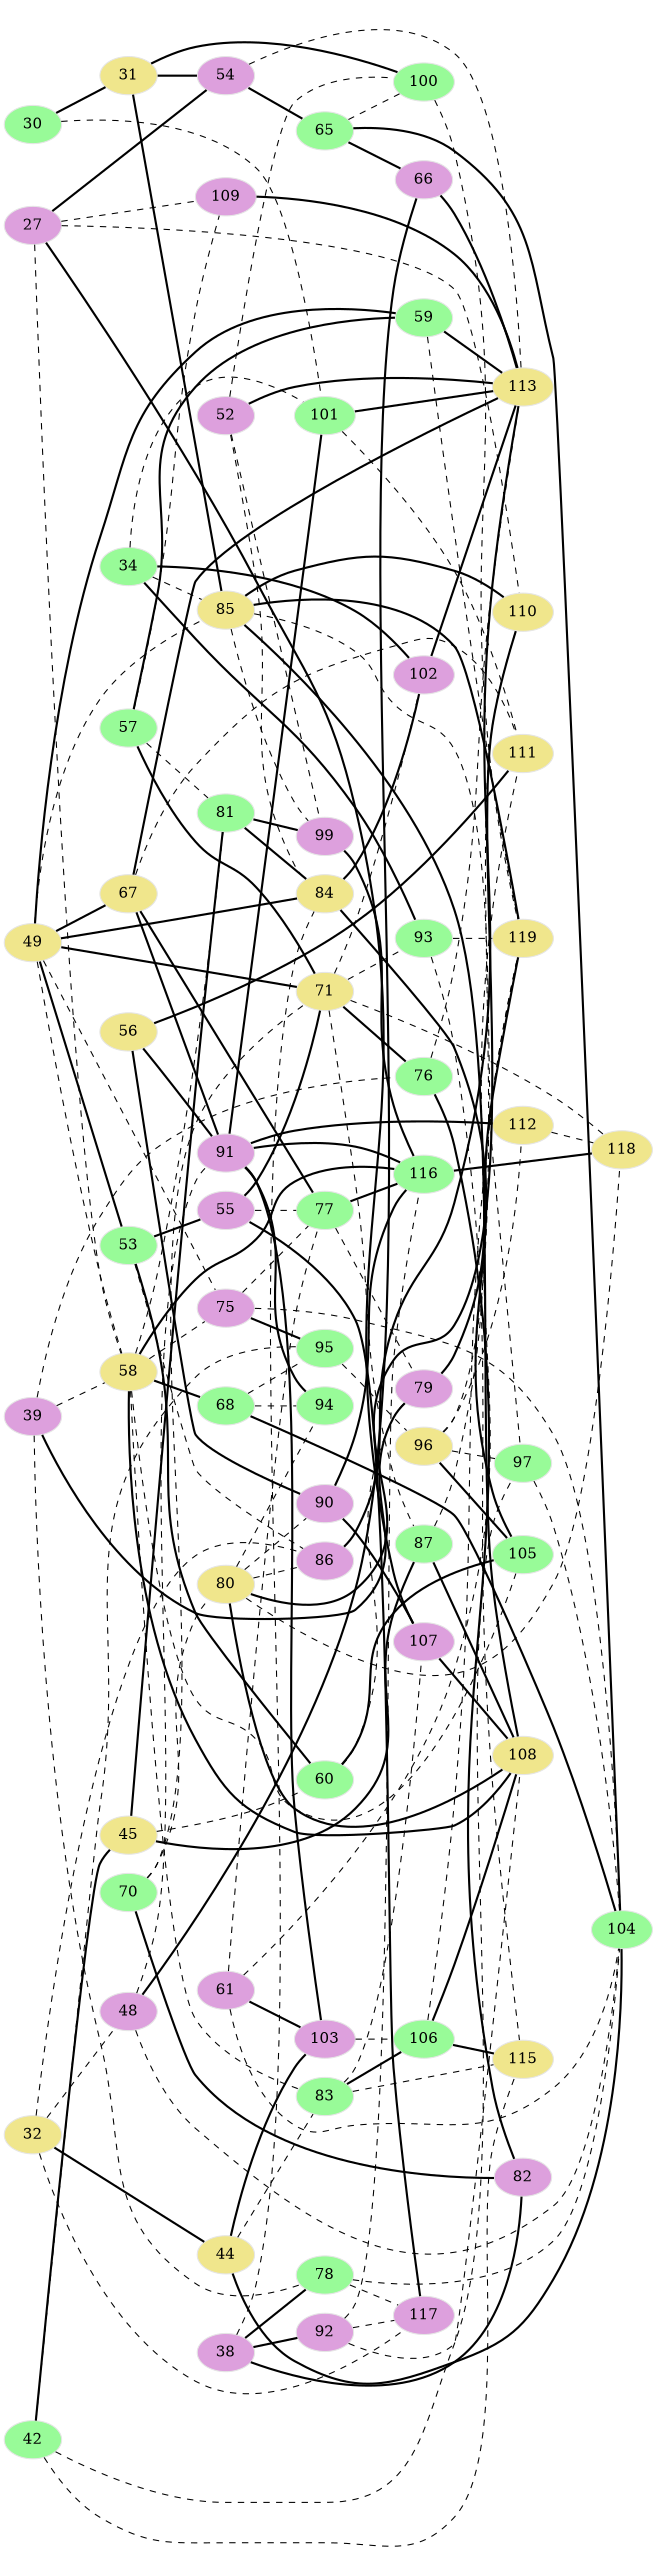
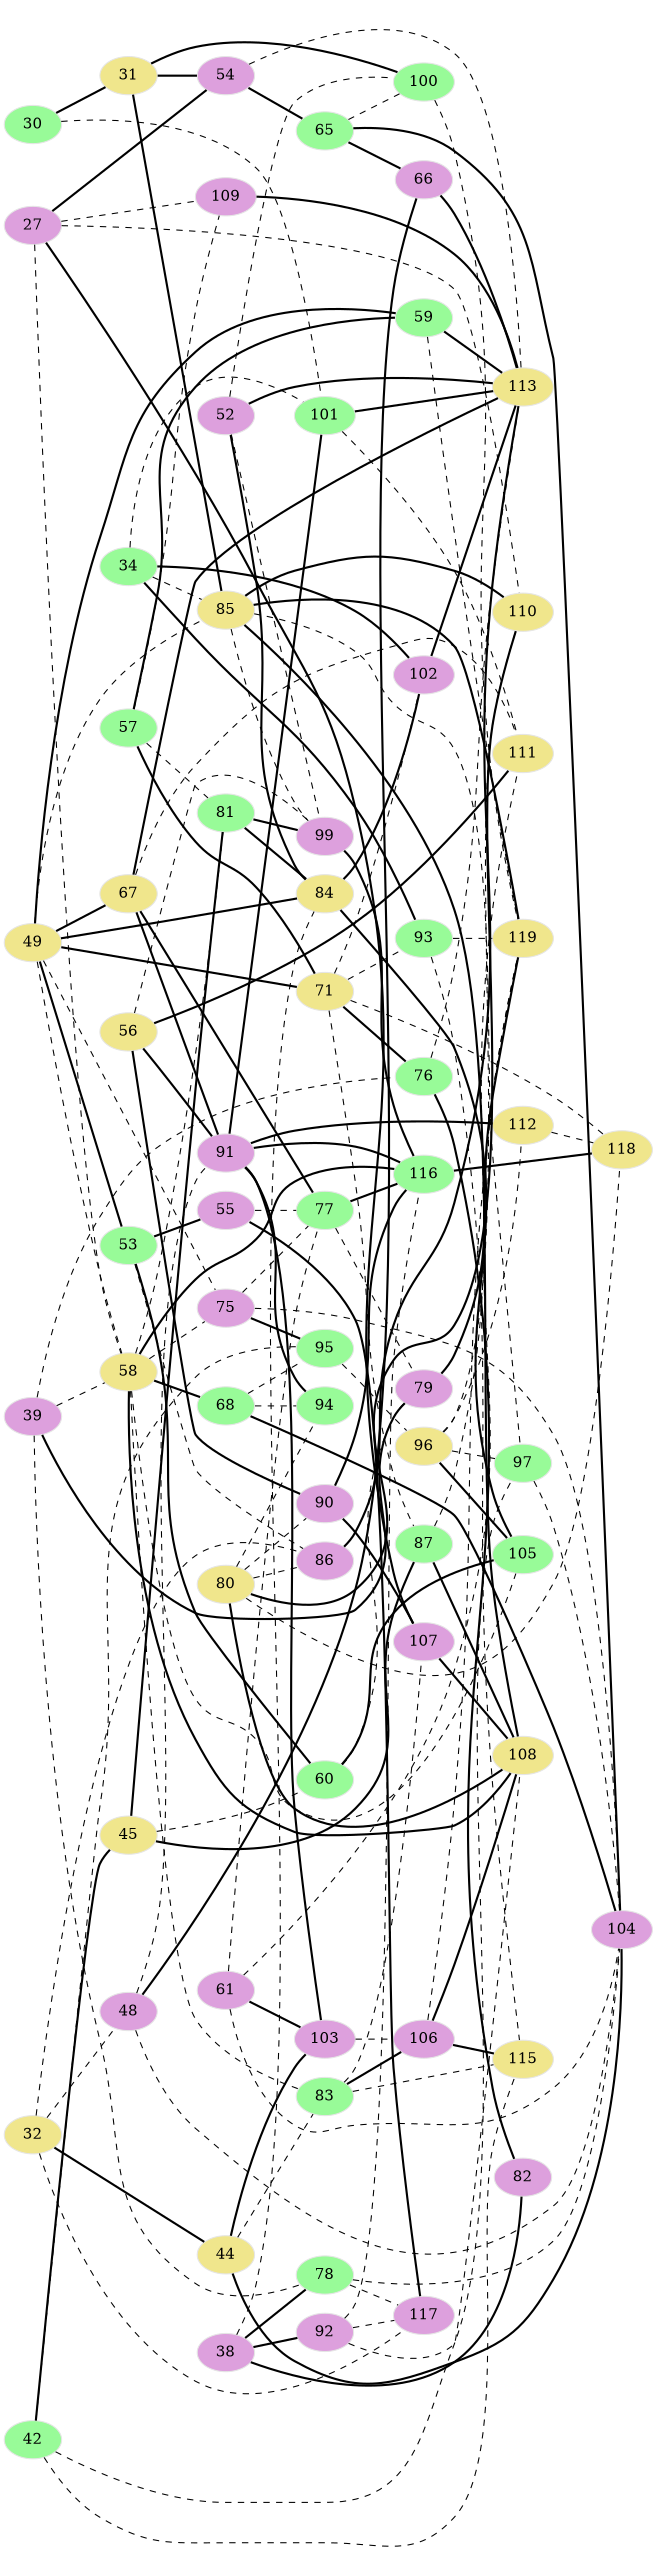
(262, 661) -> (262, 661)
none -> (181, 837)
(292, 1107) -> none
(129, 1892) -> none
(622, 1930) -> (622, 1930)
(424, 2039) -> (424, 2039)
